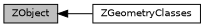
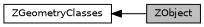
(80, 14) -> (134, 14)
